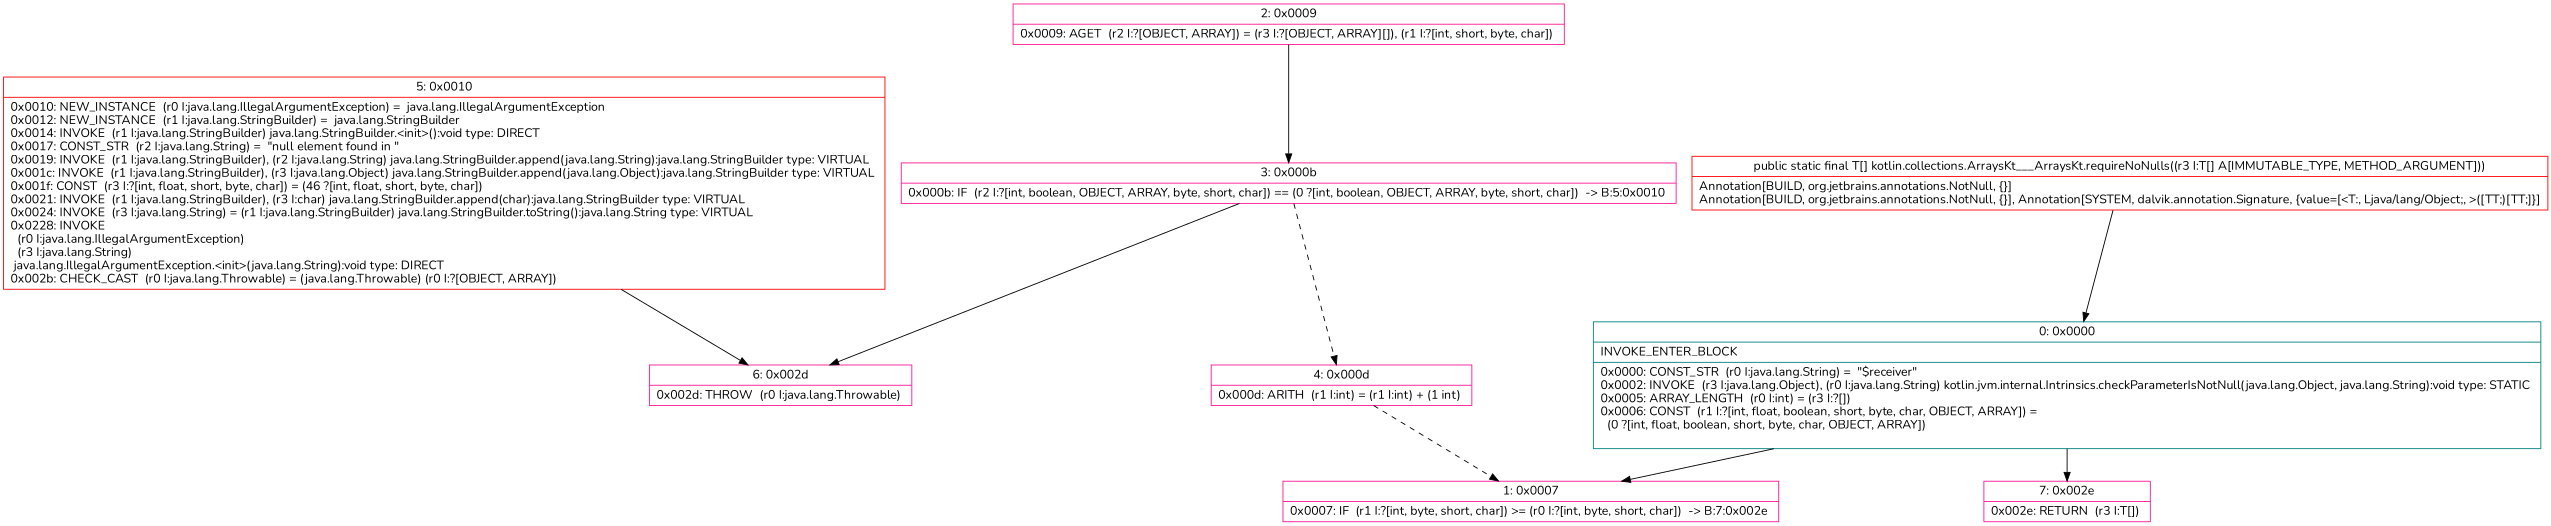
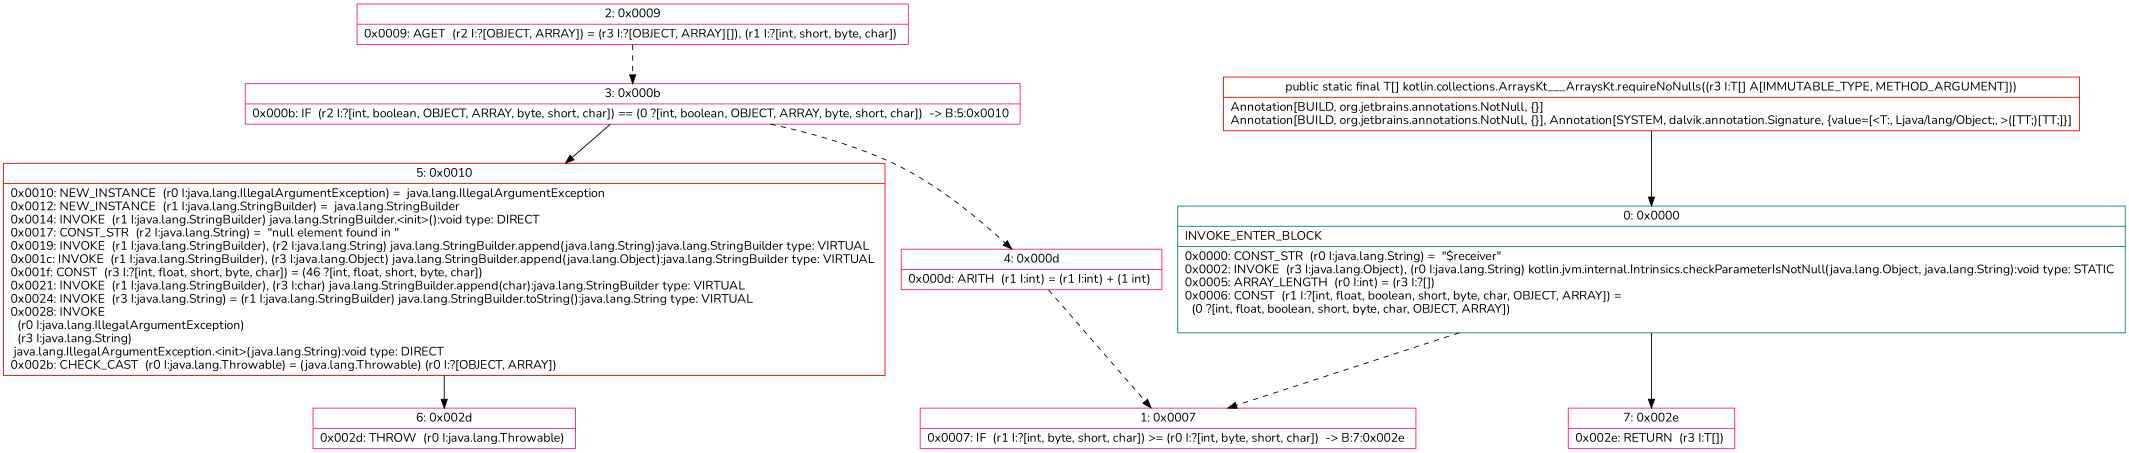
(1289, 99) -> (633, 60)
(61, 226) -> (61, 312)
(1039, 283) -> (591, 141)
(1702, 464) -> (1348, 369)
